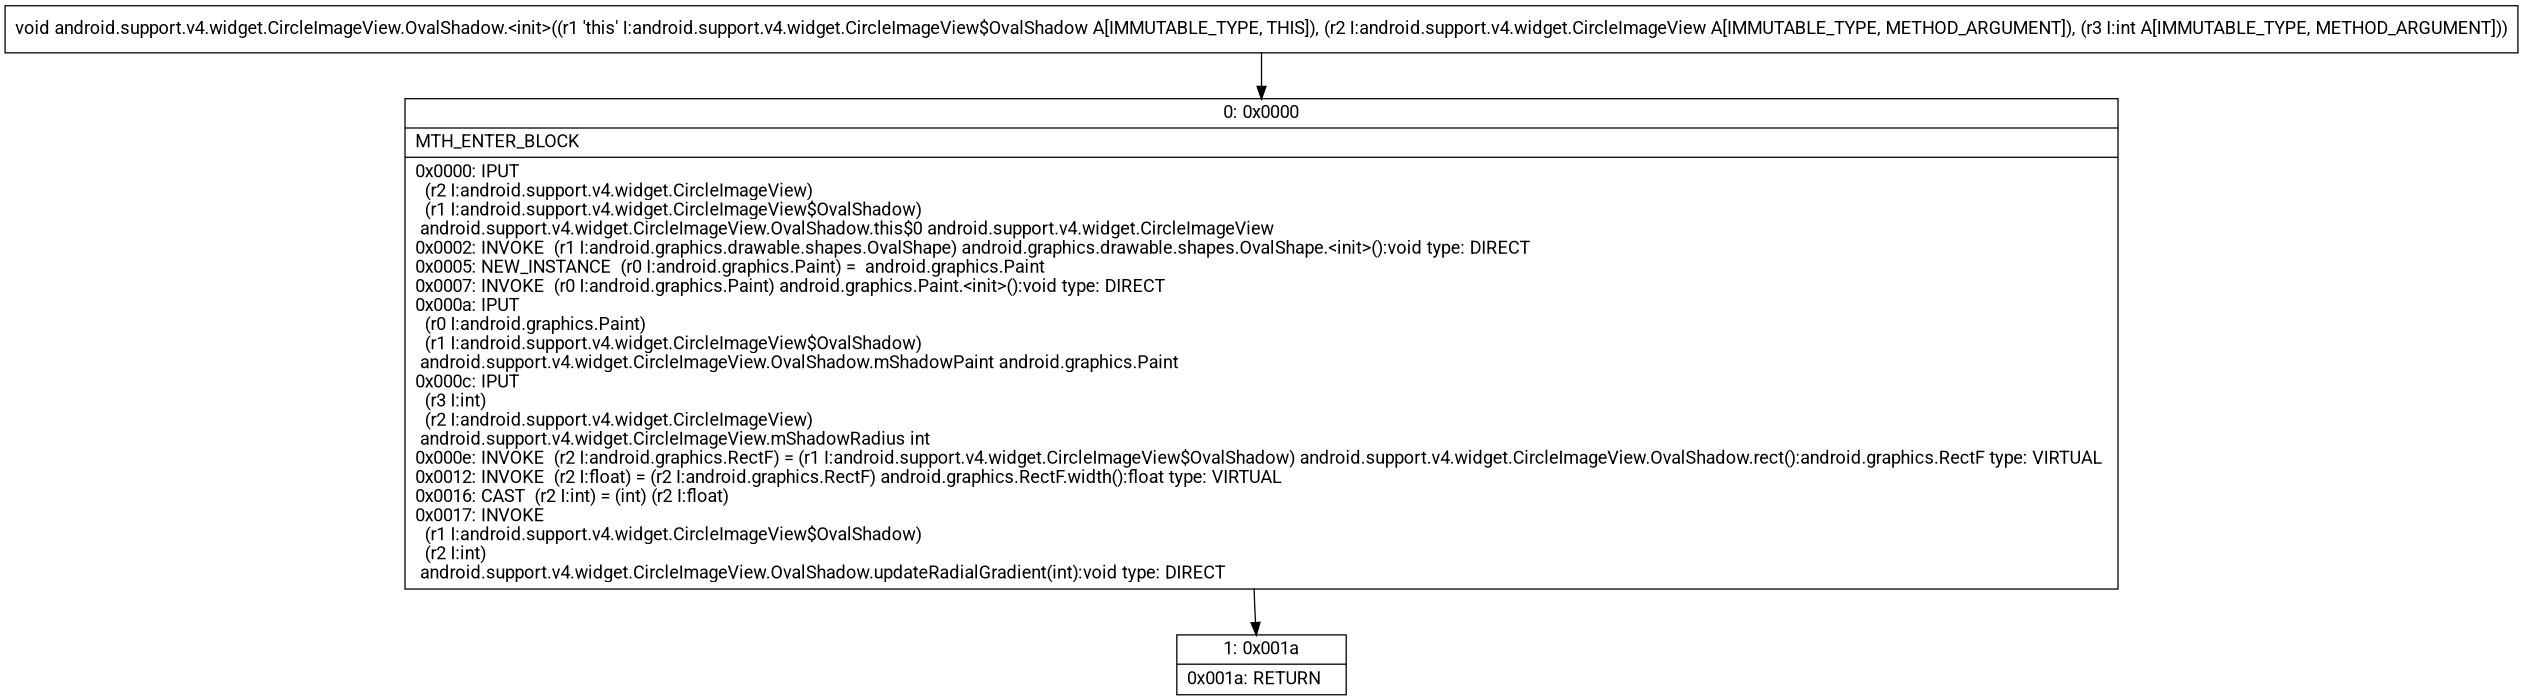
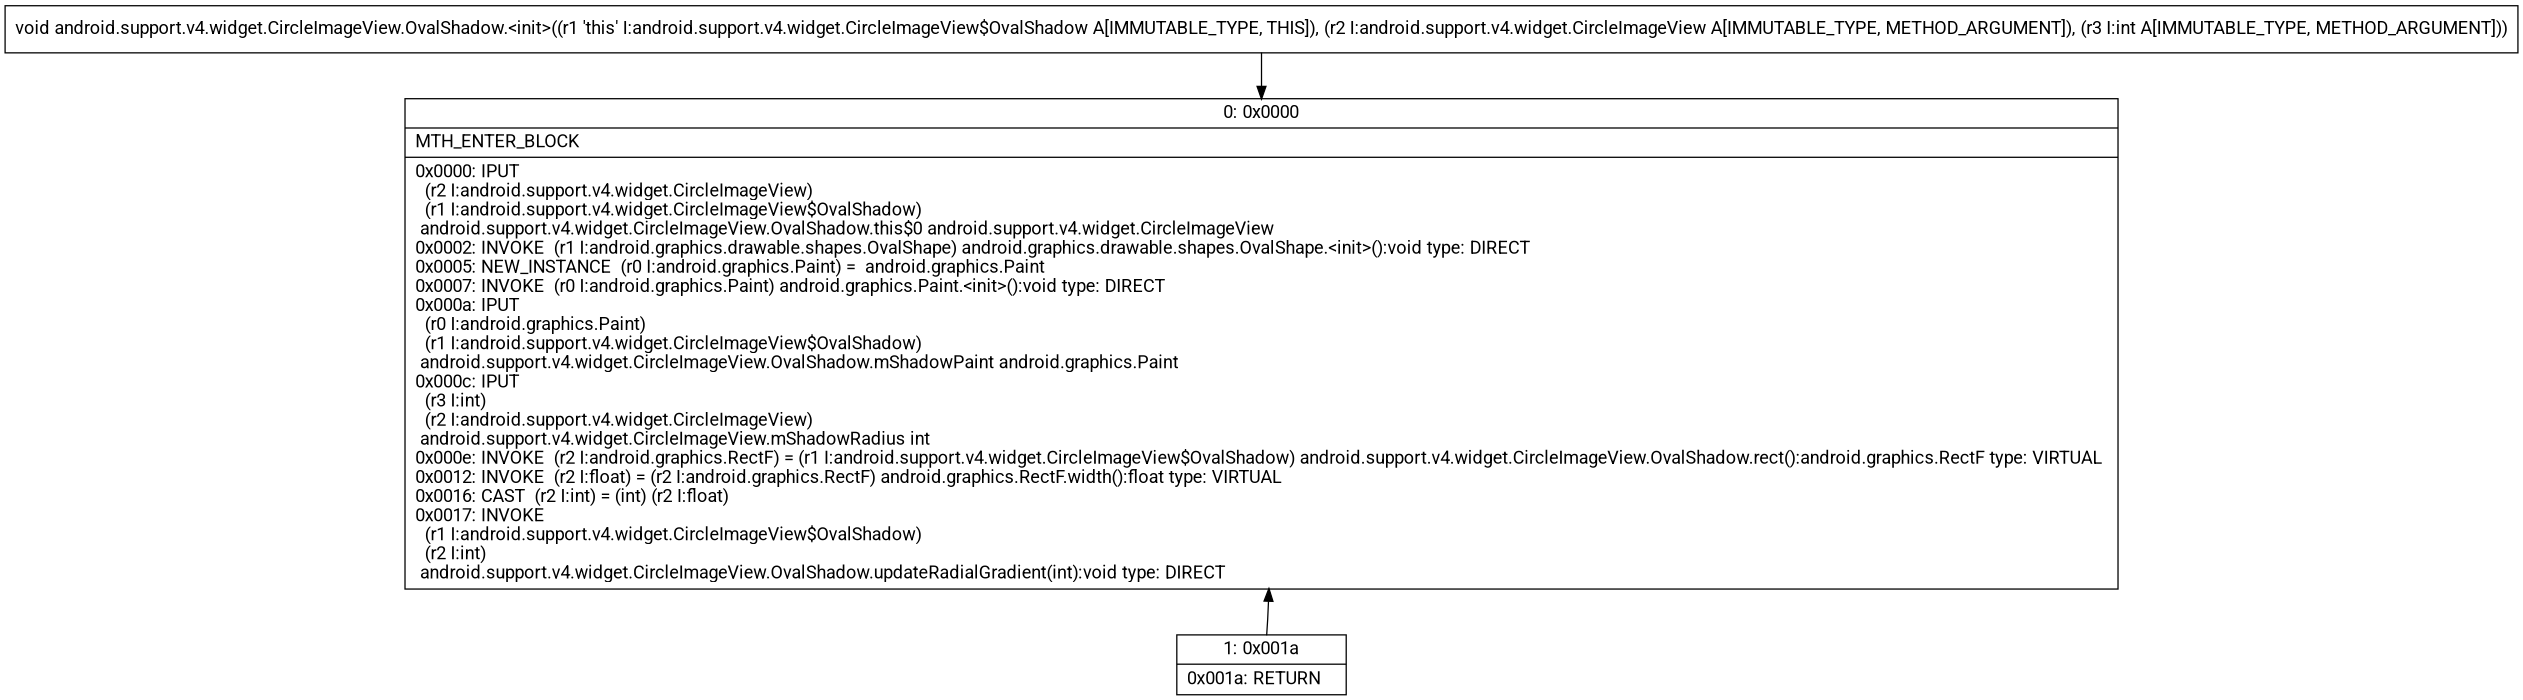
(1255, 606) -> (1268, 618)
